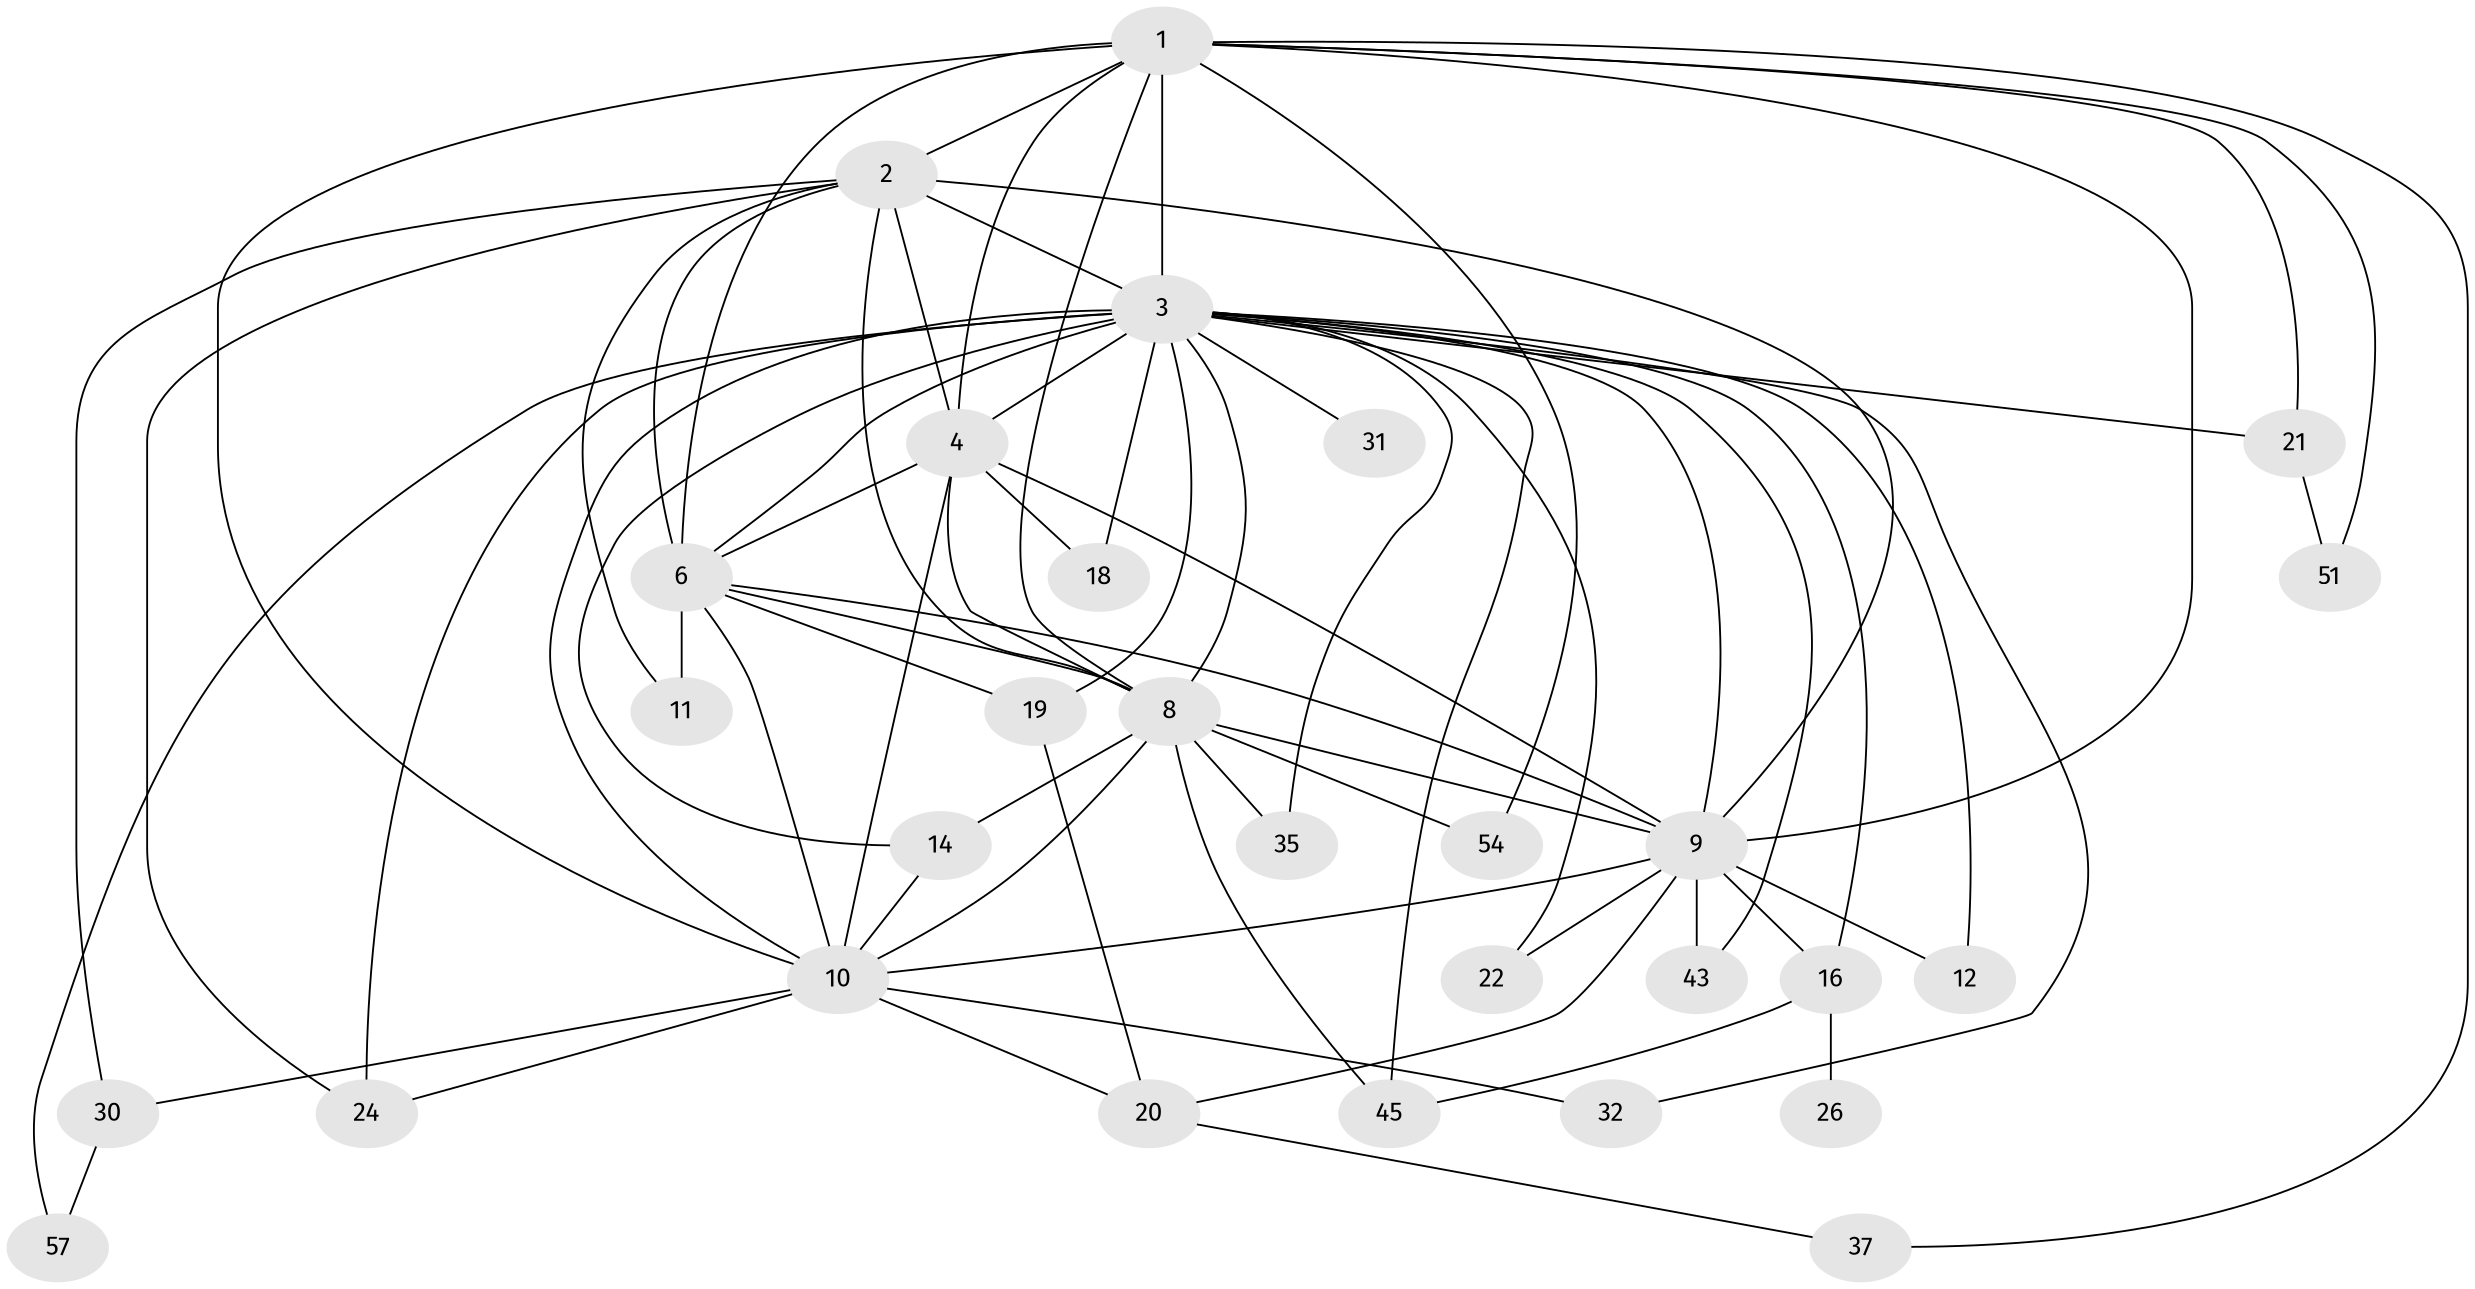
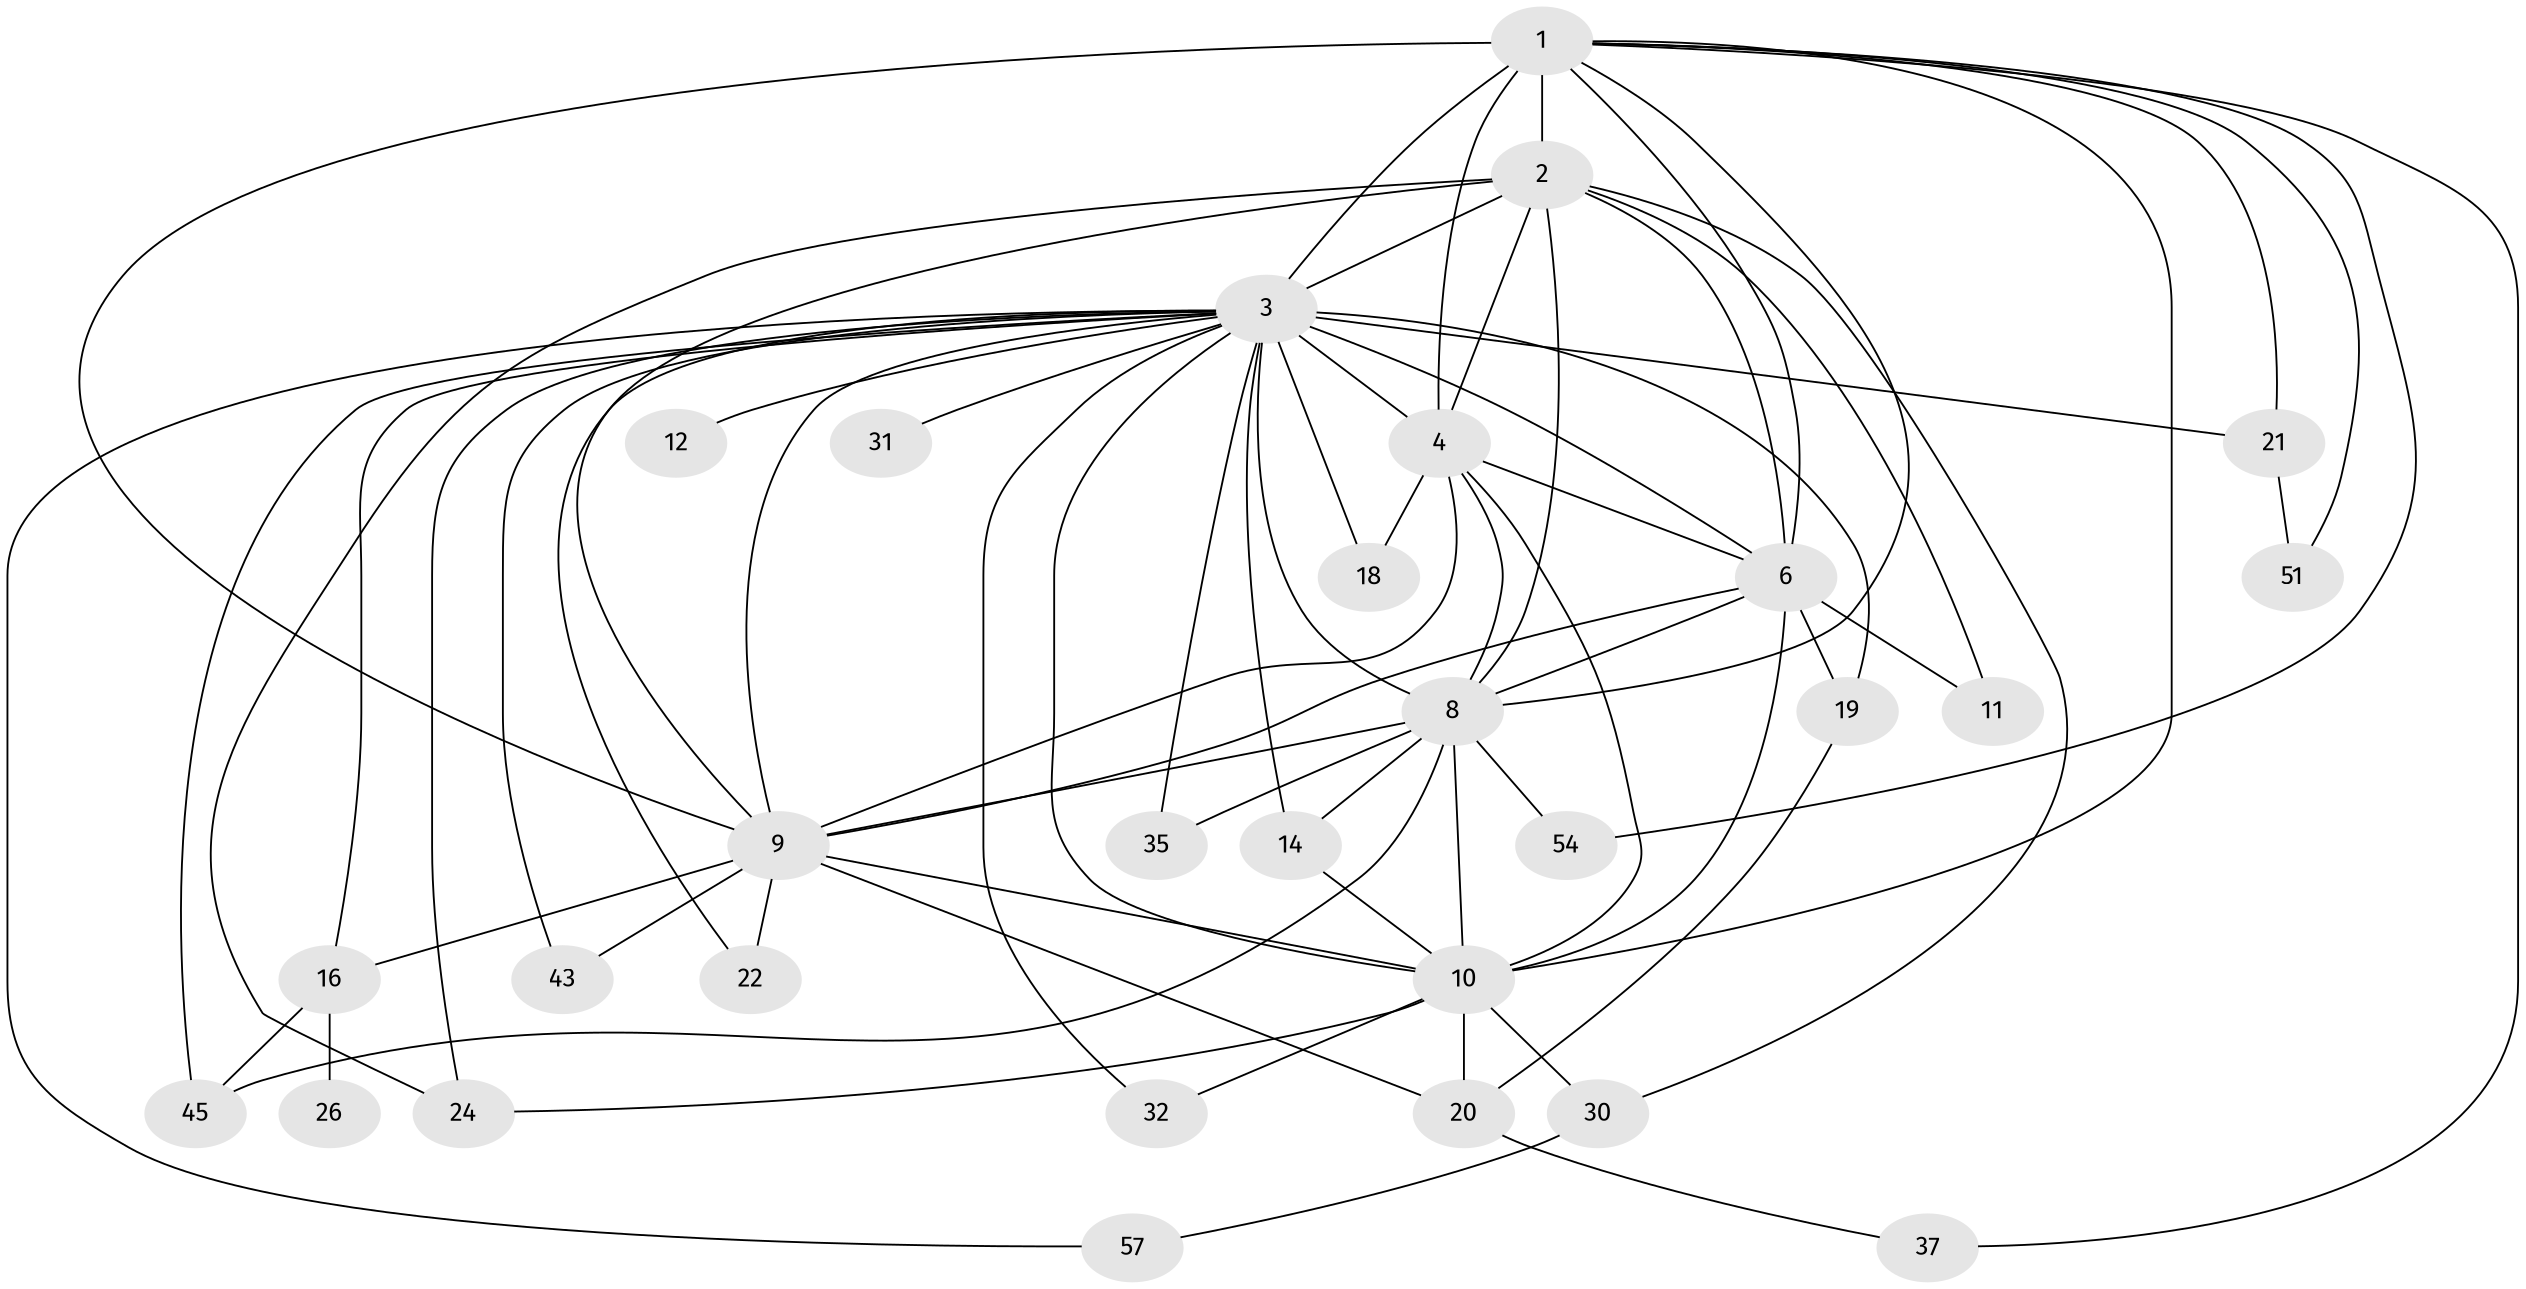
(1831, 913) -> none
